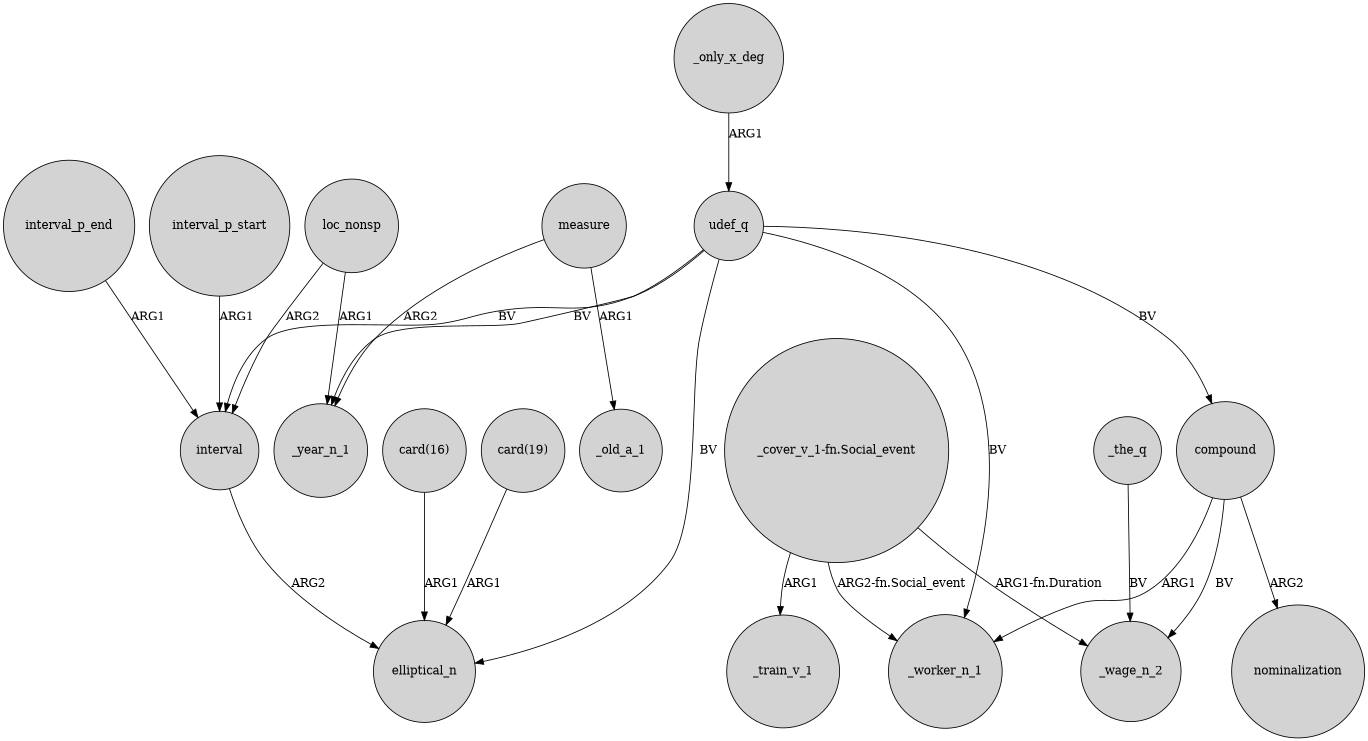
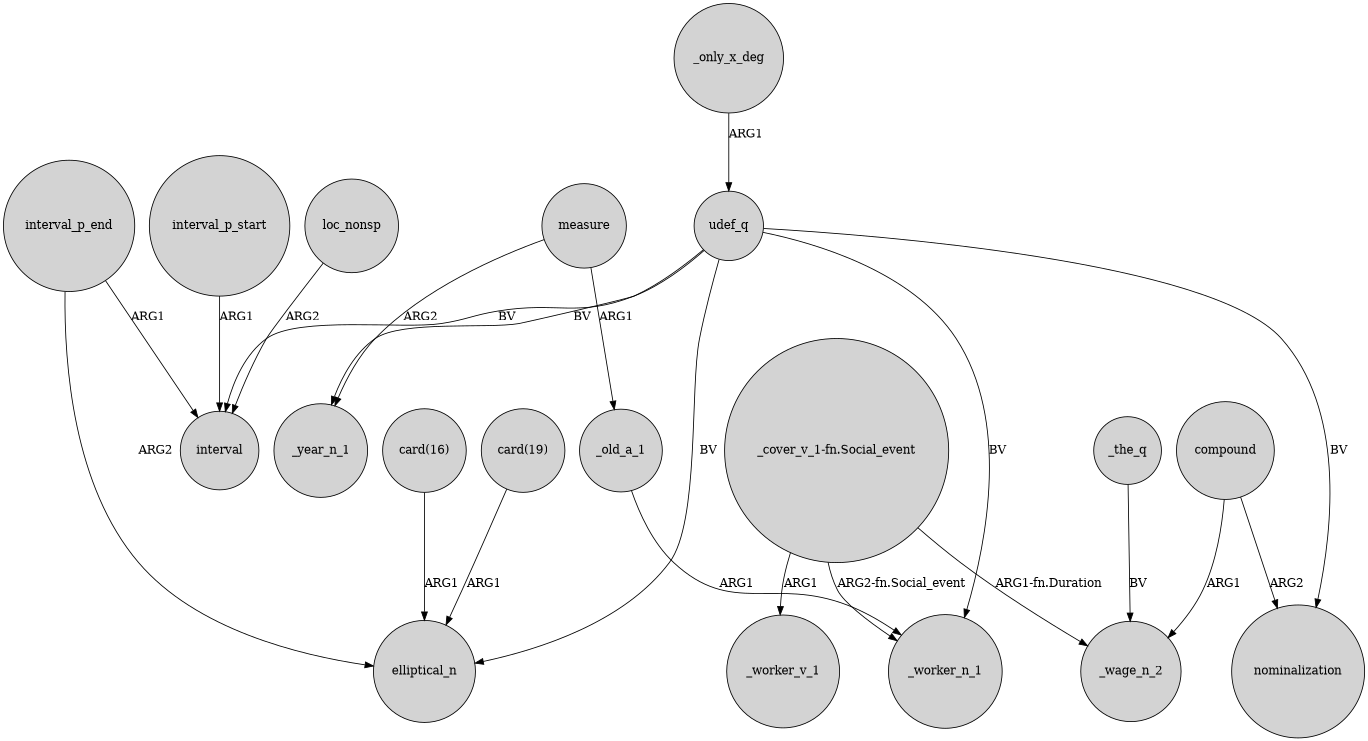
(1009, 261) -> (1163, 283)
(337, 334) -> none
(284, 581) -> (129, 549)
(1224, 584) -> (1224, 584)
(1136, 597) -> (742, 593)
(783, 671) -> (783, 671)
